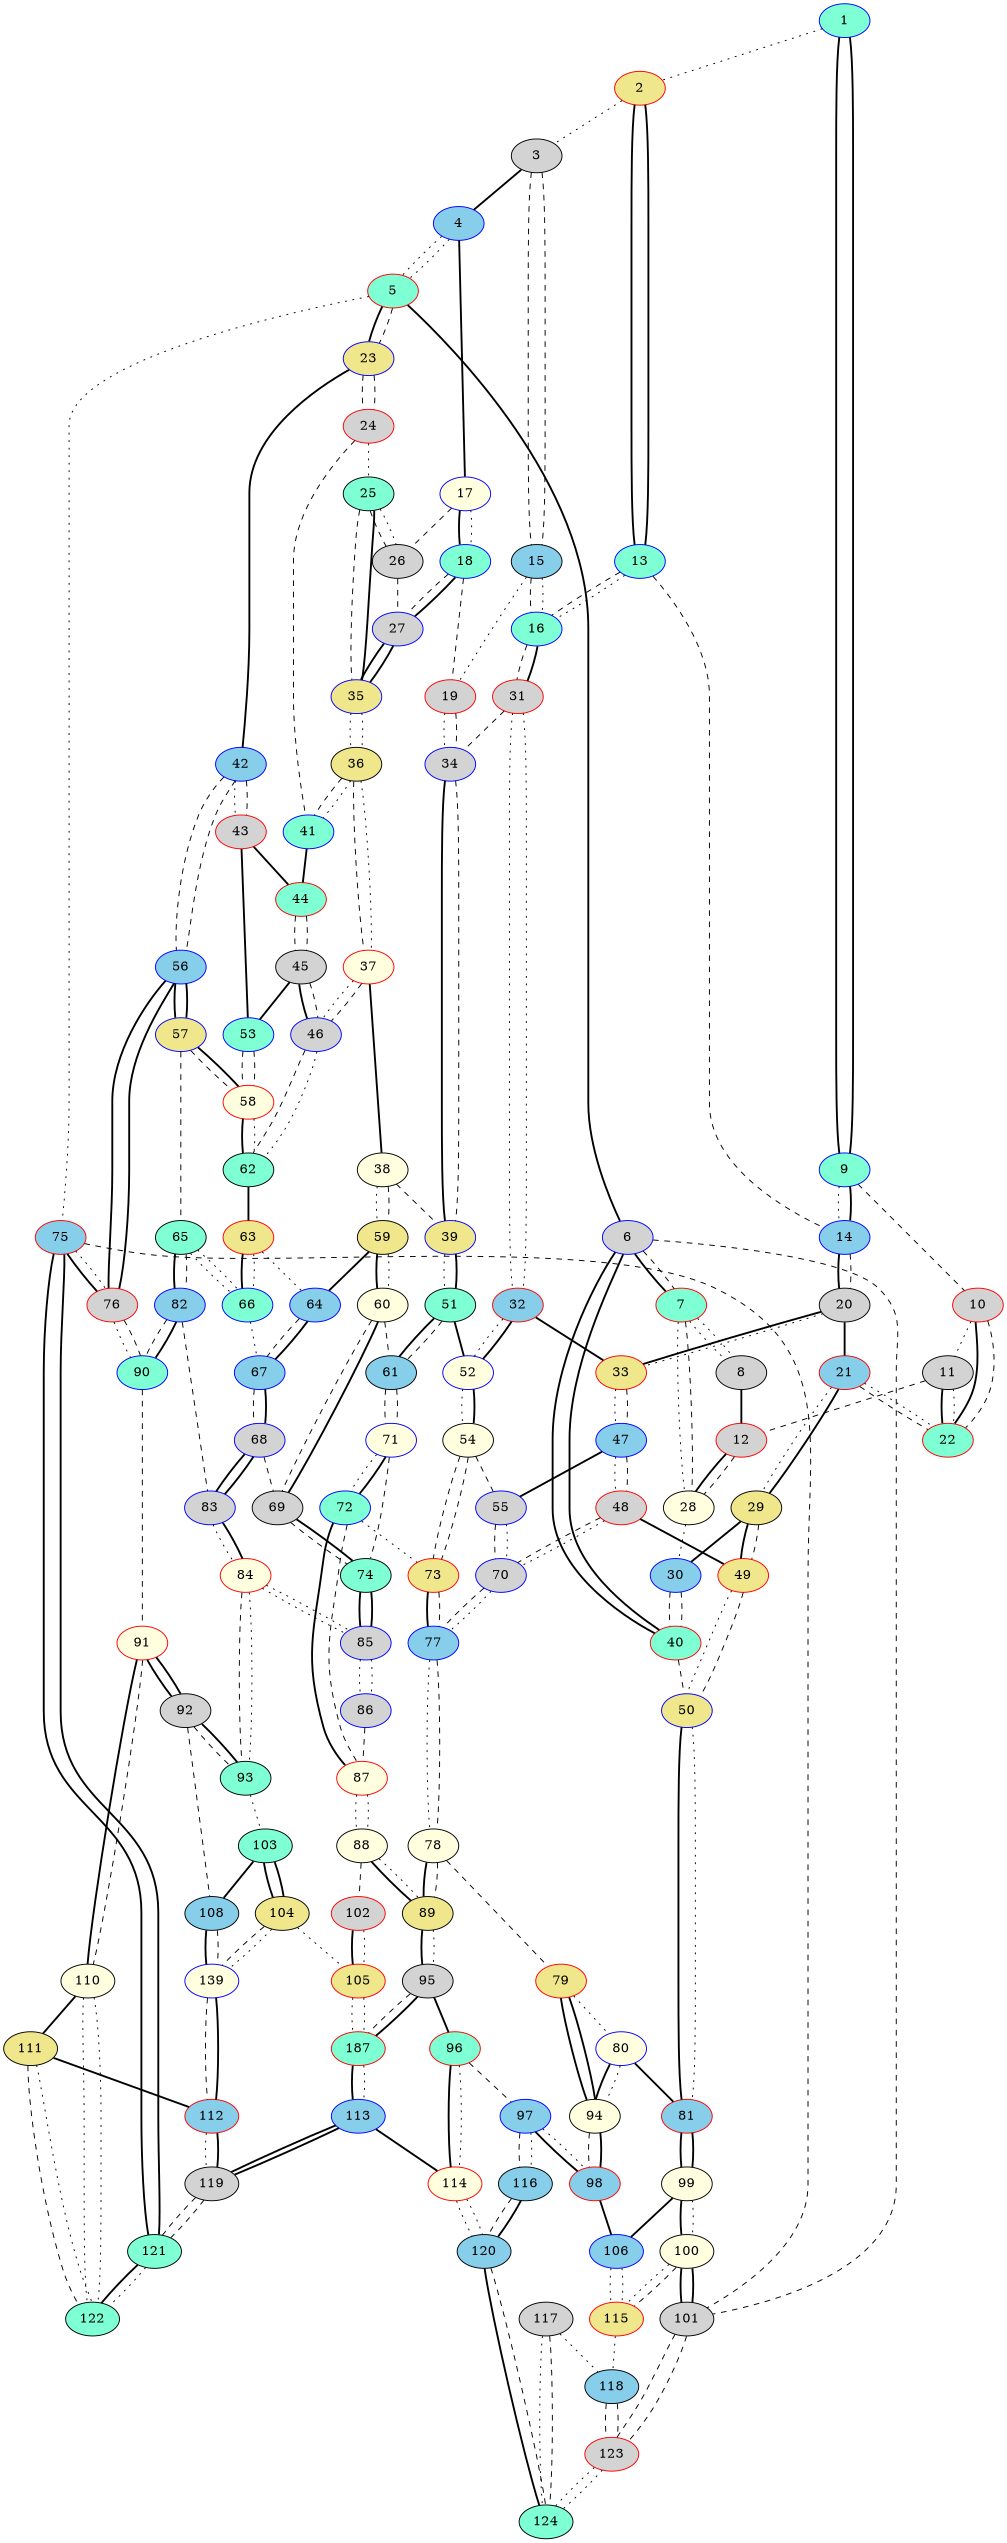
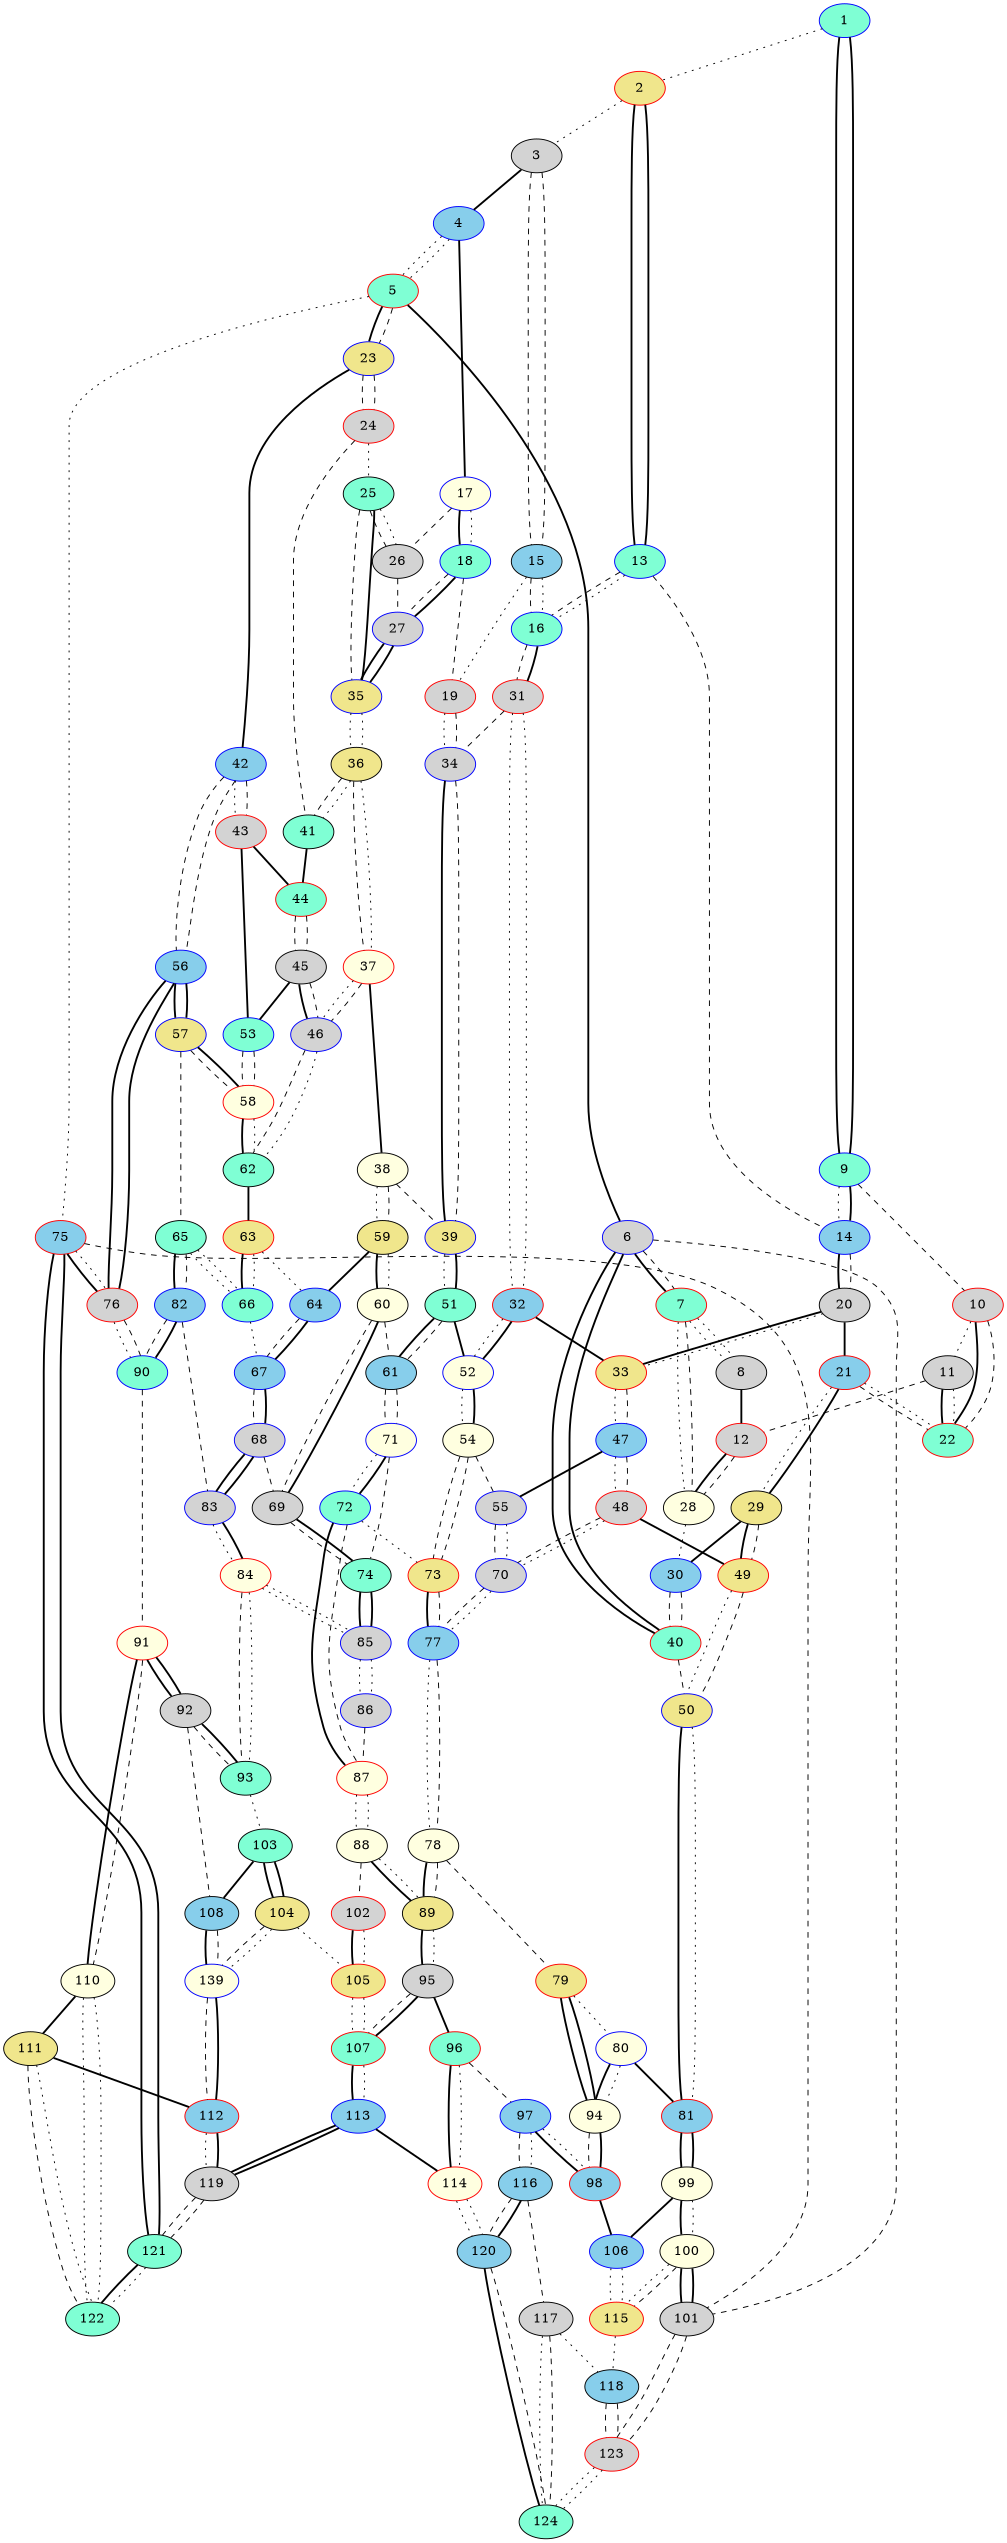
(309, 832) -> (309, 832)
(358, 2049) -> (358, 2049)
none -> (536, 2251)
